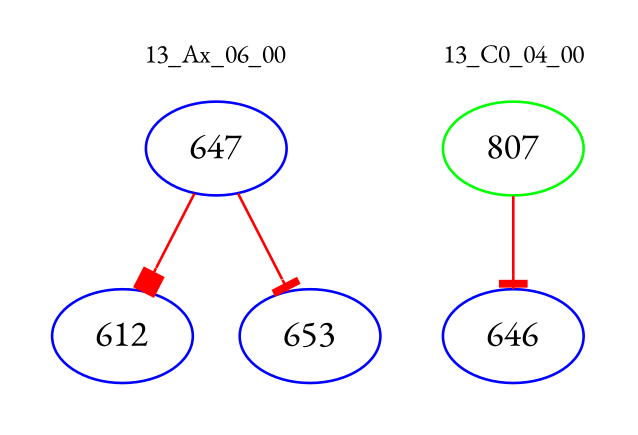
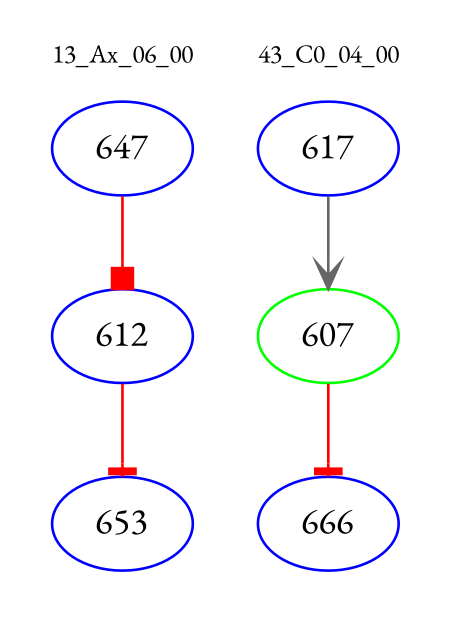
(515, 56) -> (330, 56)
none -> (328, 149)
(513, 149) -> (328, 336)
(260, 236) -> (122, 424)
(513, 336) -> (328, 524)
